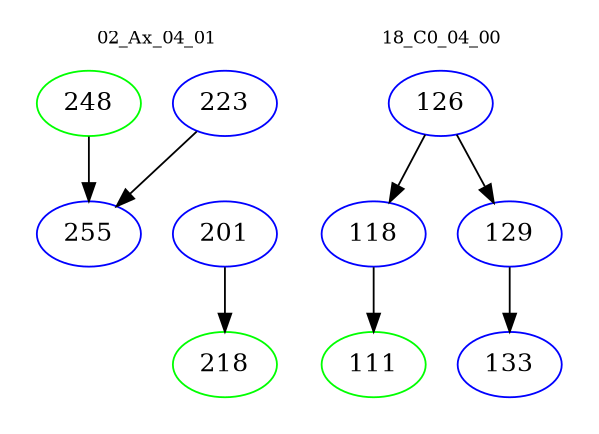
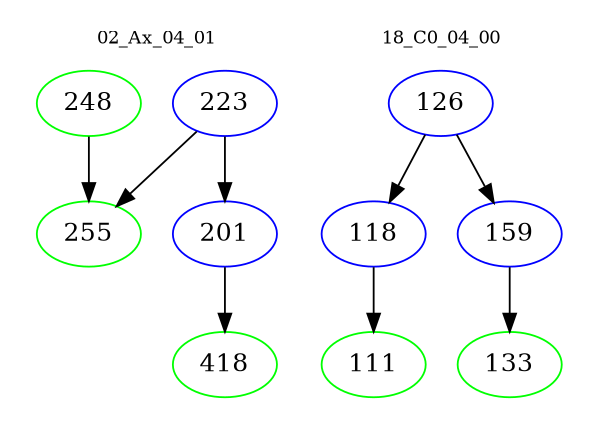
none -> (225, 160)
(89, 234) -> (89, 234)
(510, 234) -> (510, 234)
(225, 365) -> (225, 365)
(510, 365) -> (510, 365)
